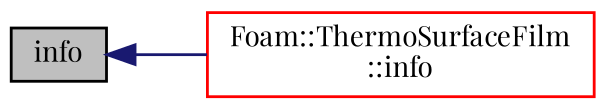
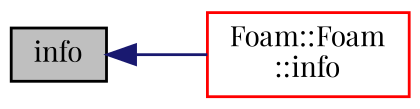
(401, 55) -> (308, 55)
